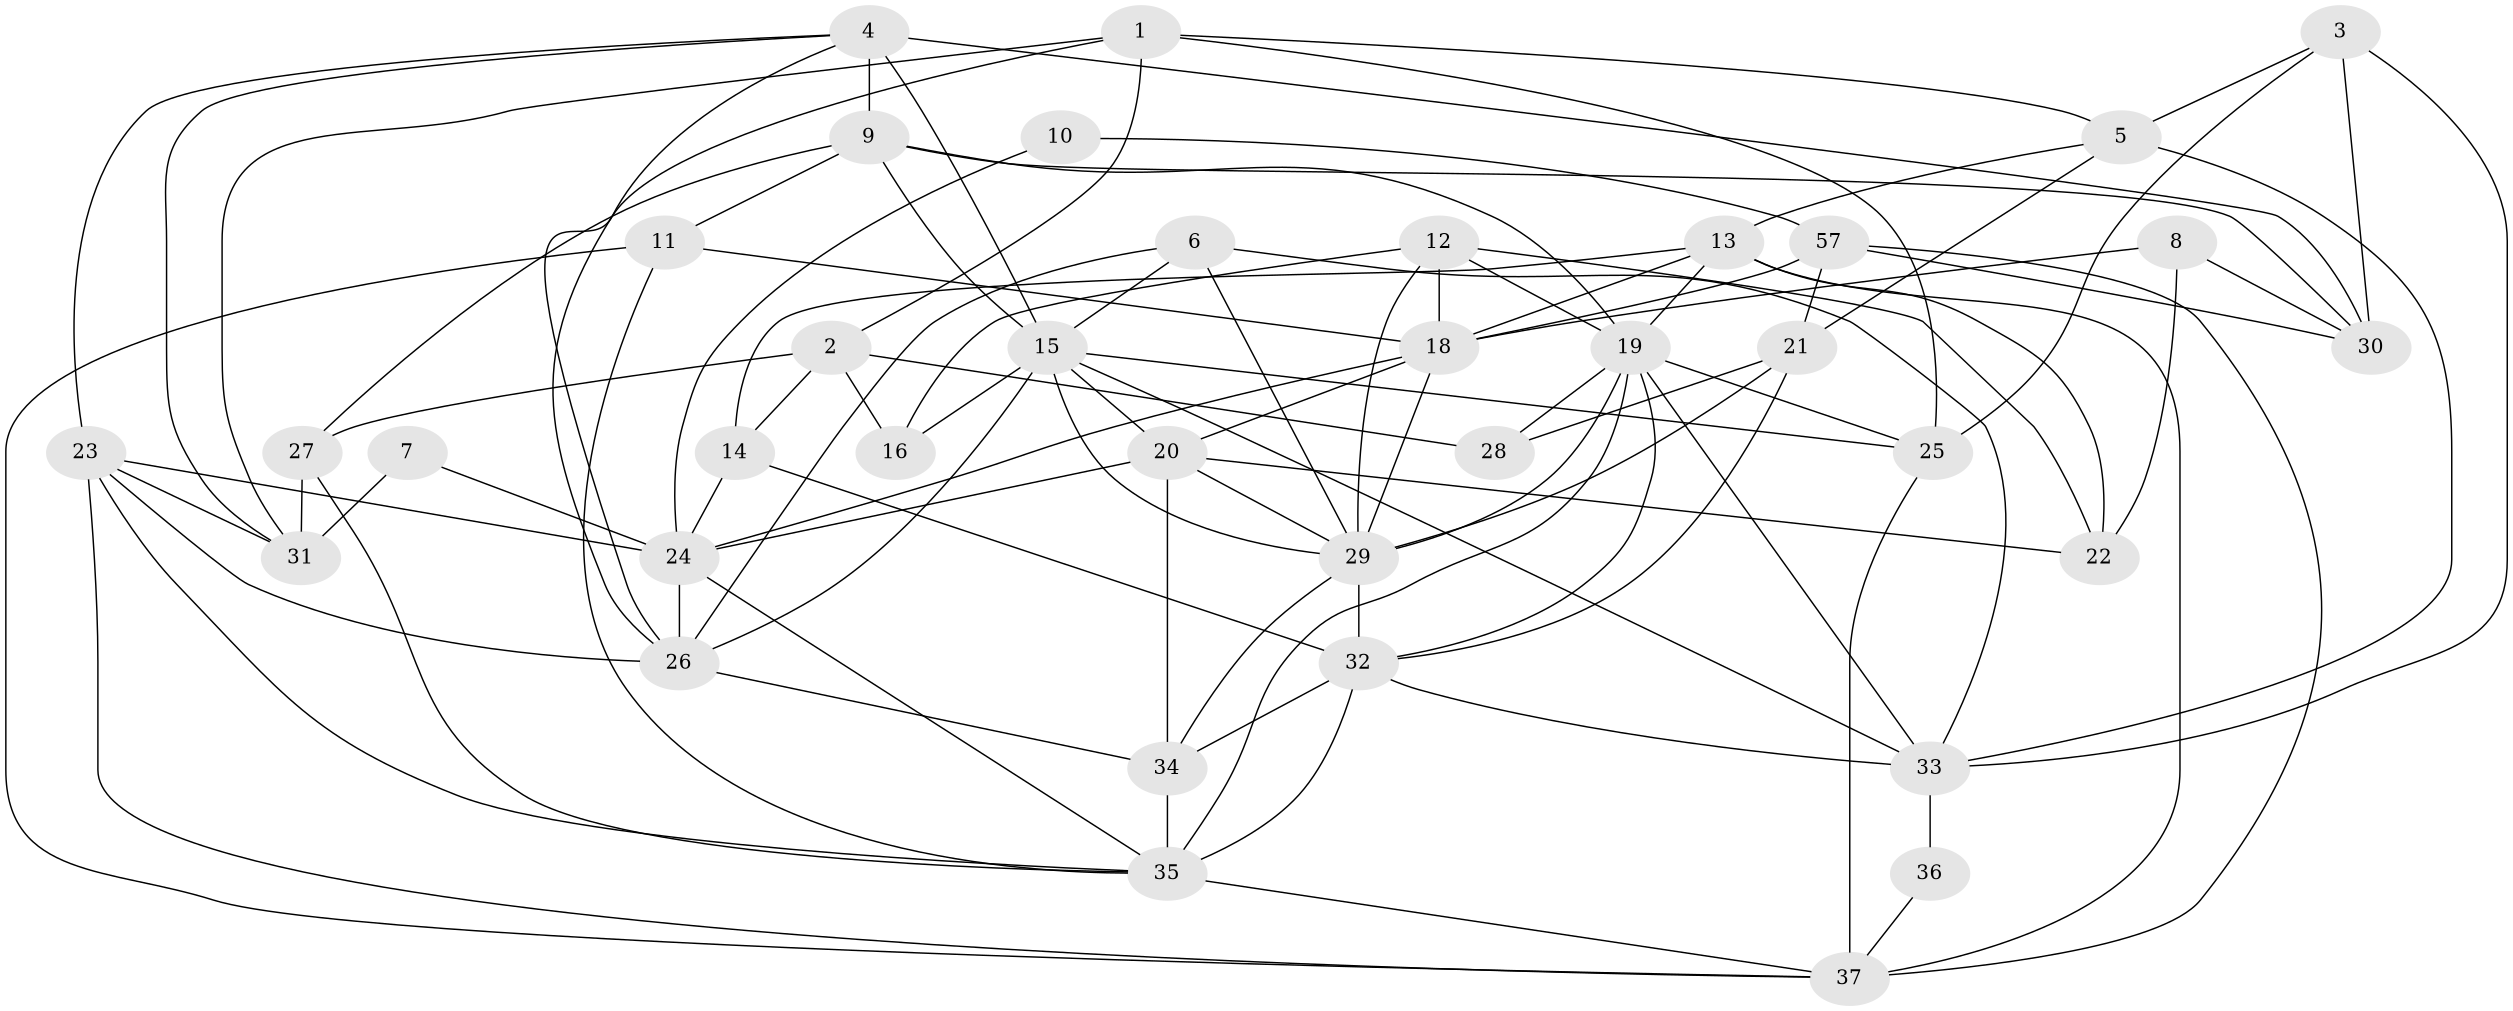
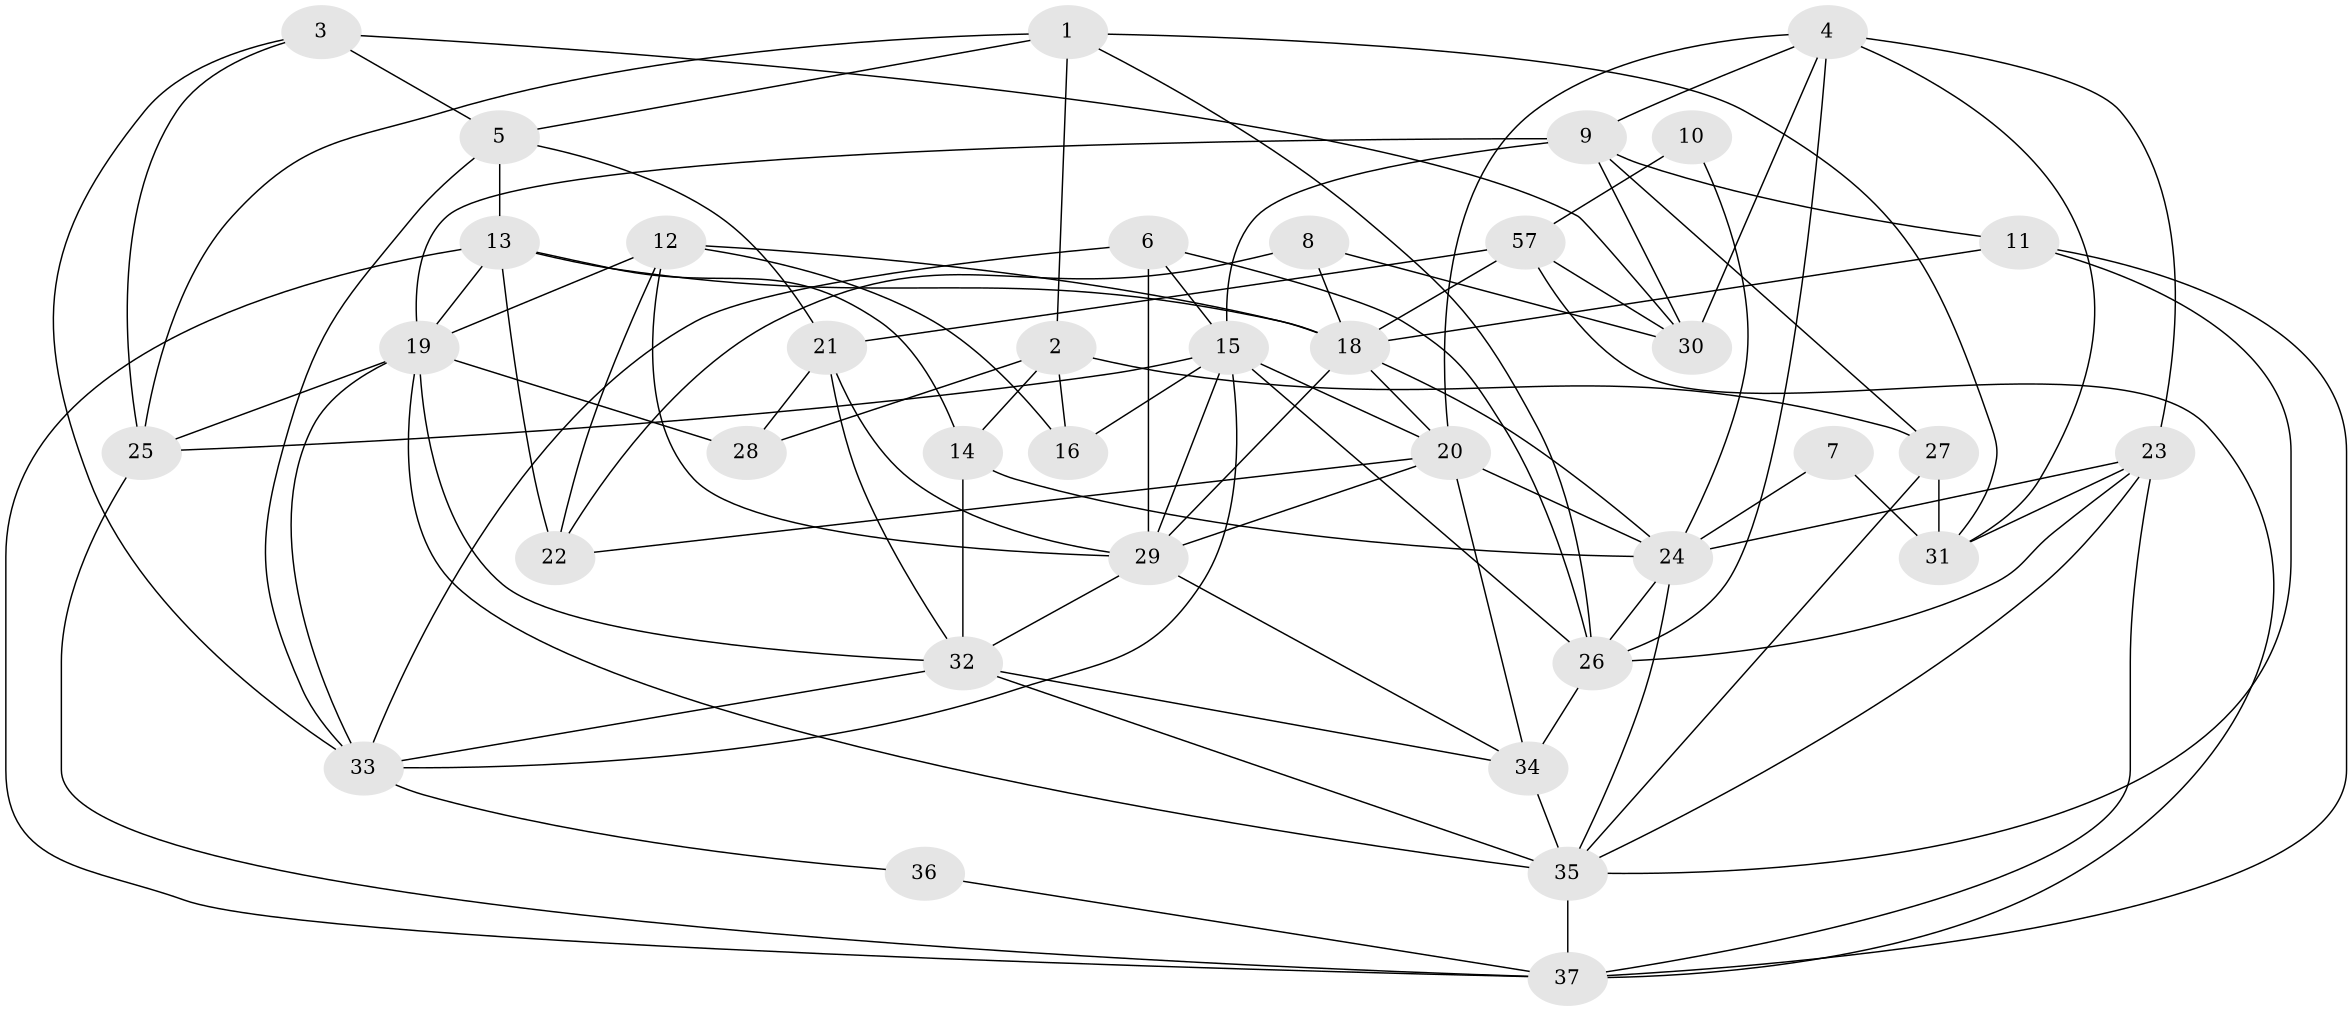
(965, 187) -> (1520, 125)
(1538, 486) -> none
